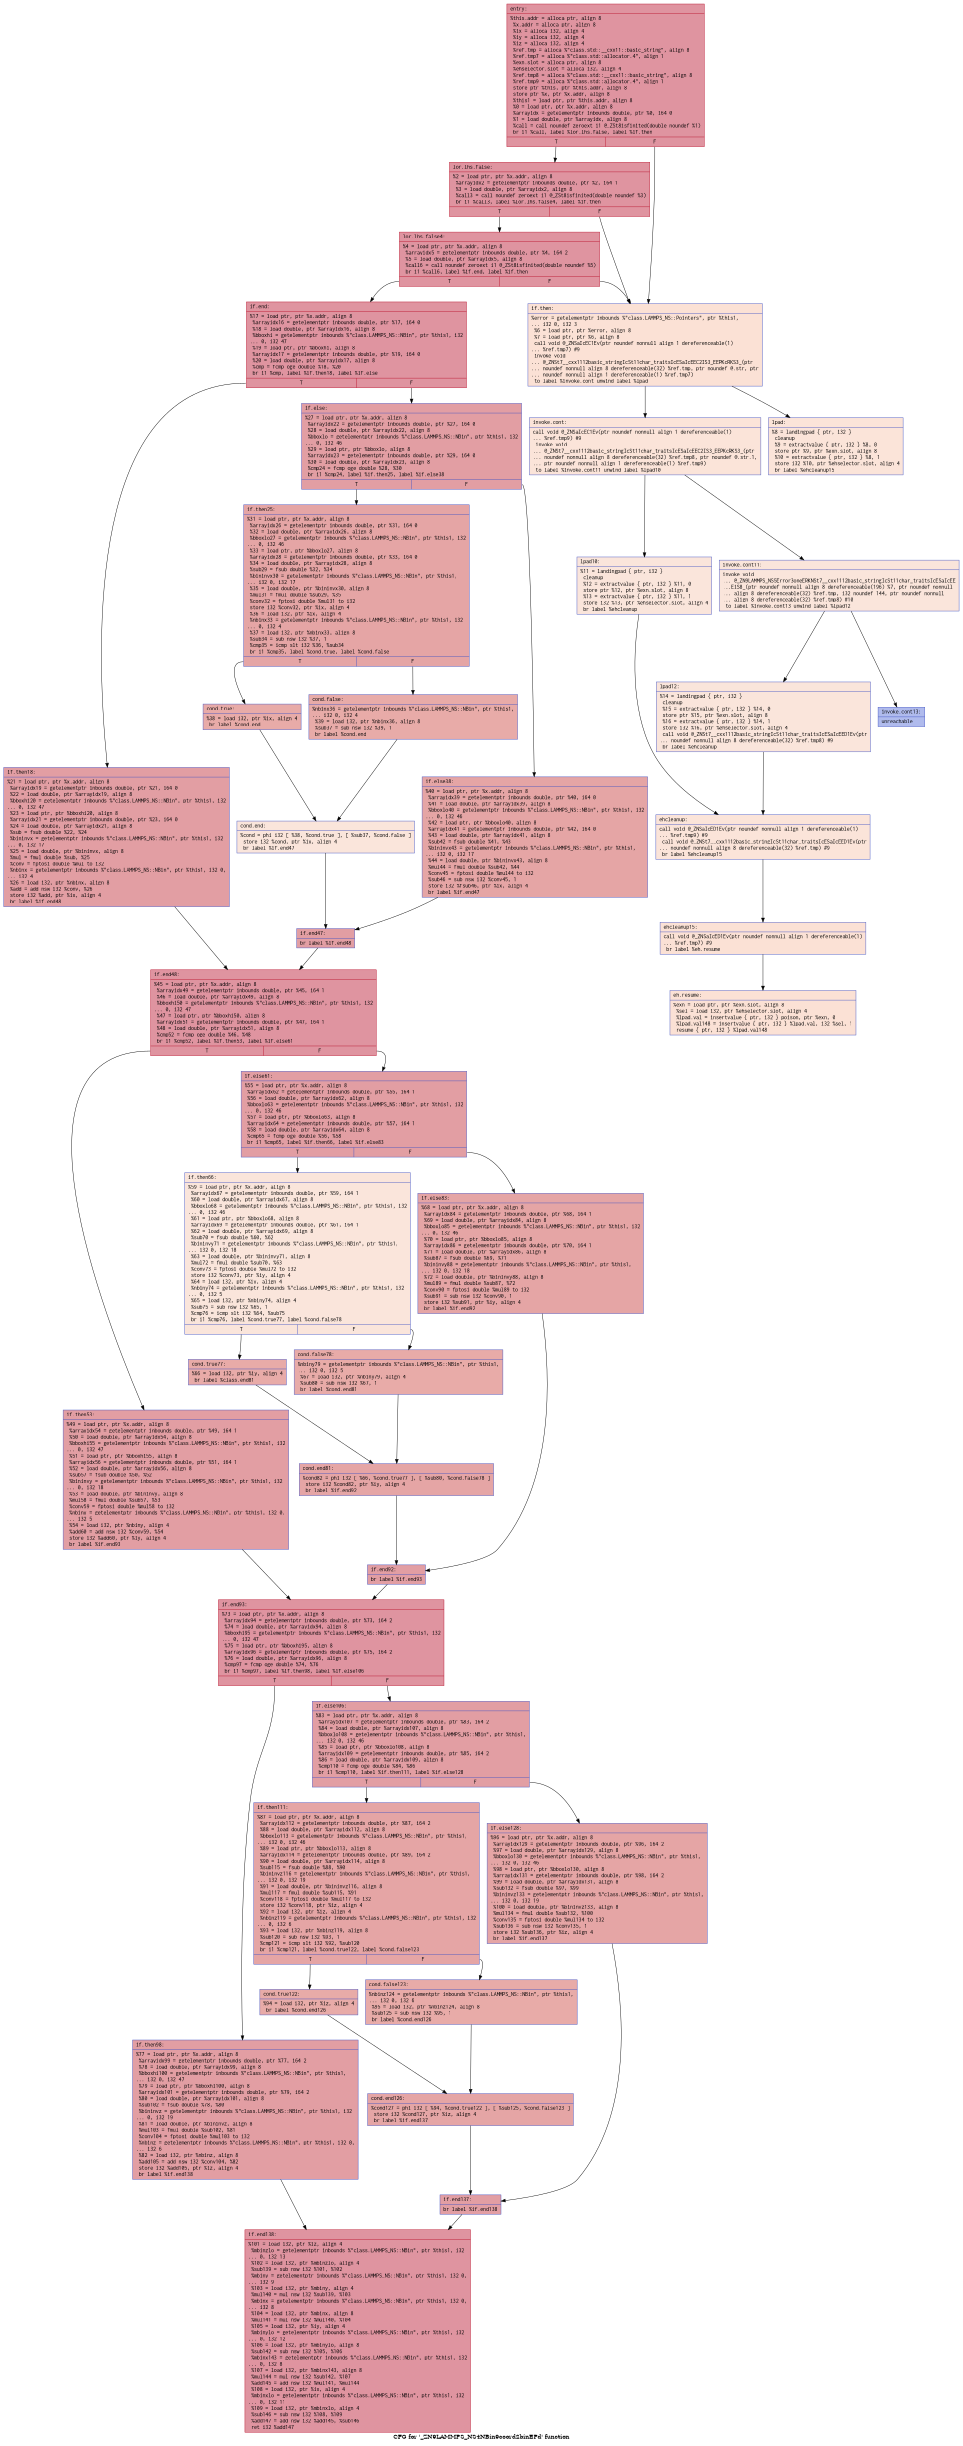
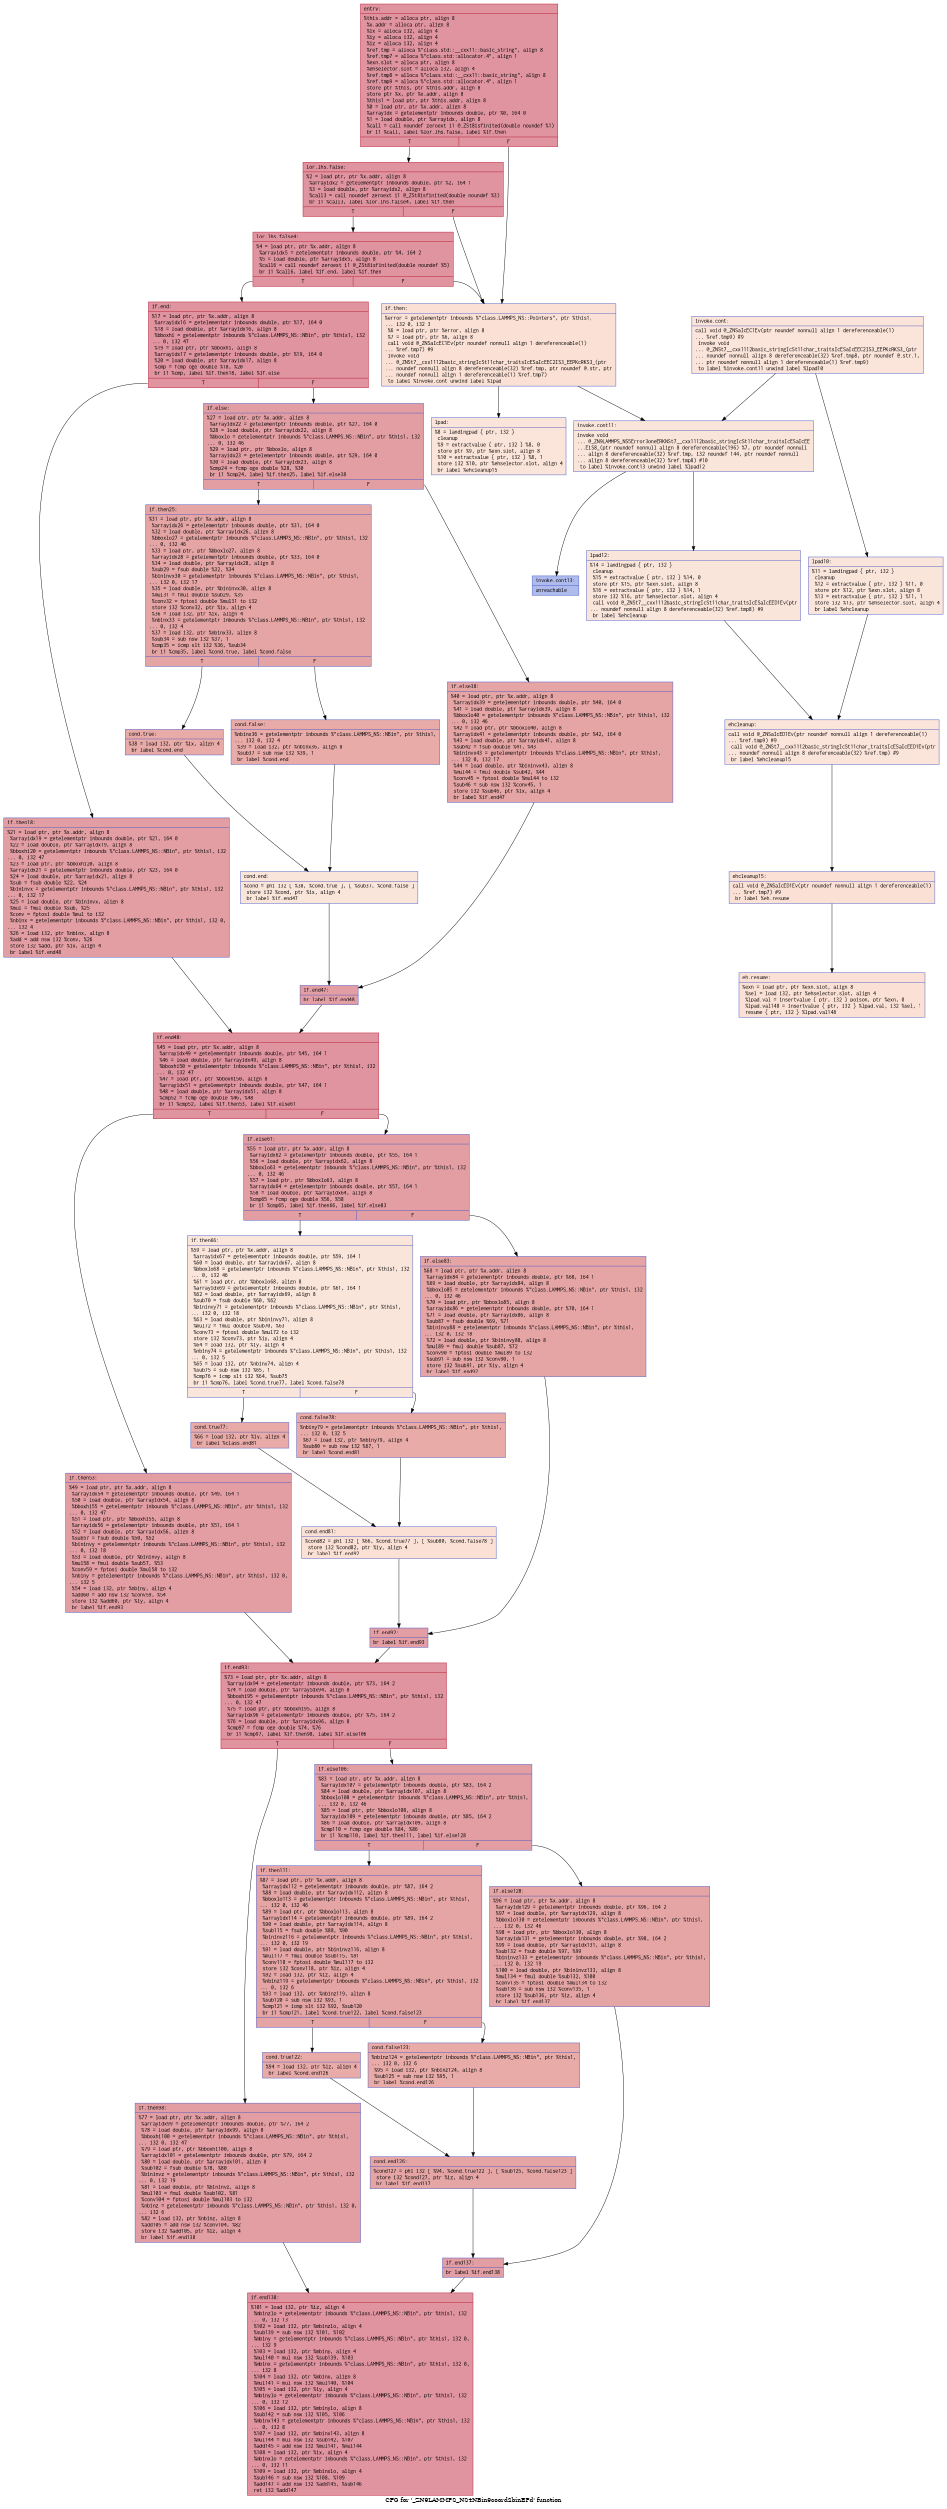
(645, 400) -> (609, 402)
(477, 886) -> (501, 791)
(396, 1480) -> (399, 1543)
